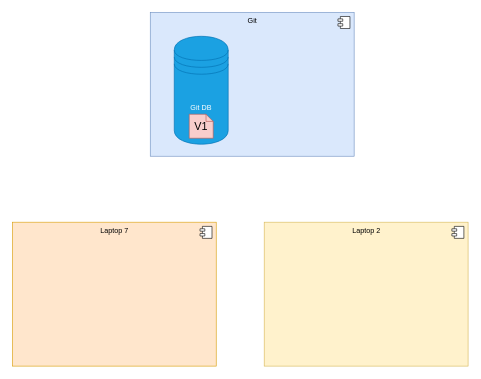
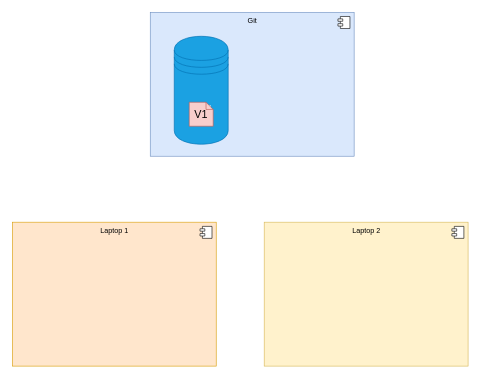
(201, 126) -> (201, 114)
(115, 231) -> (115, 231)
